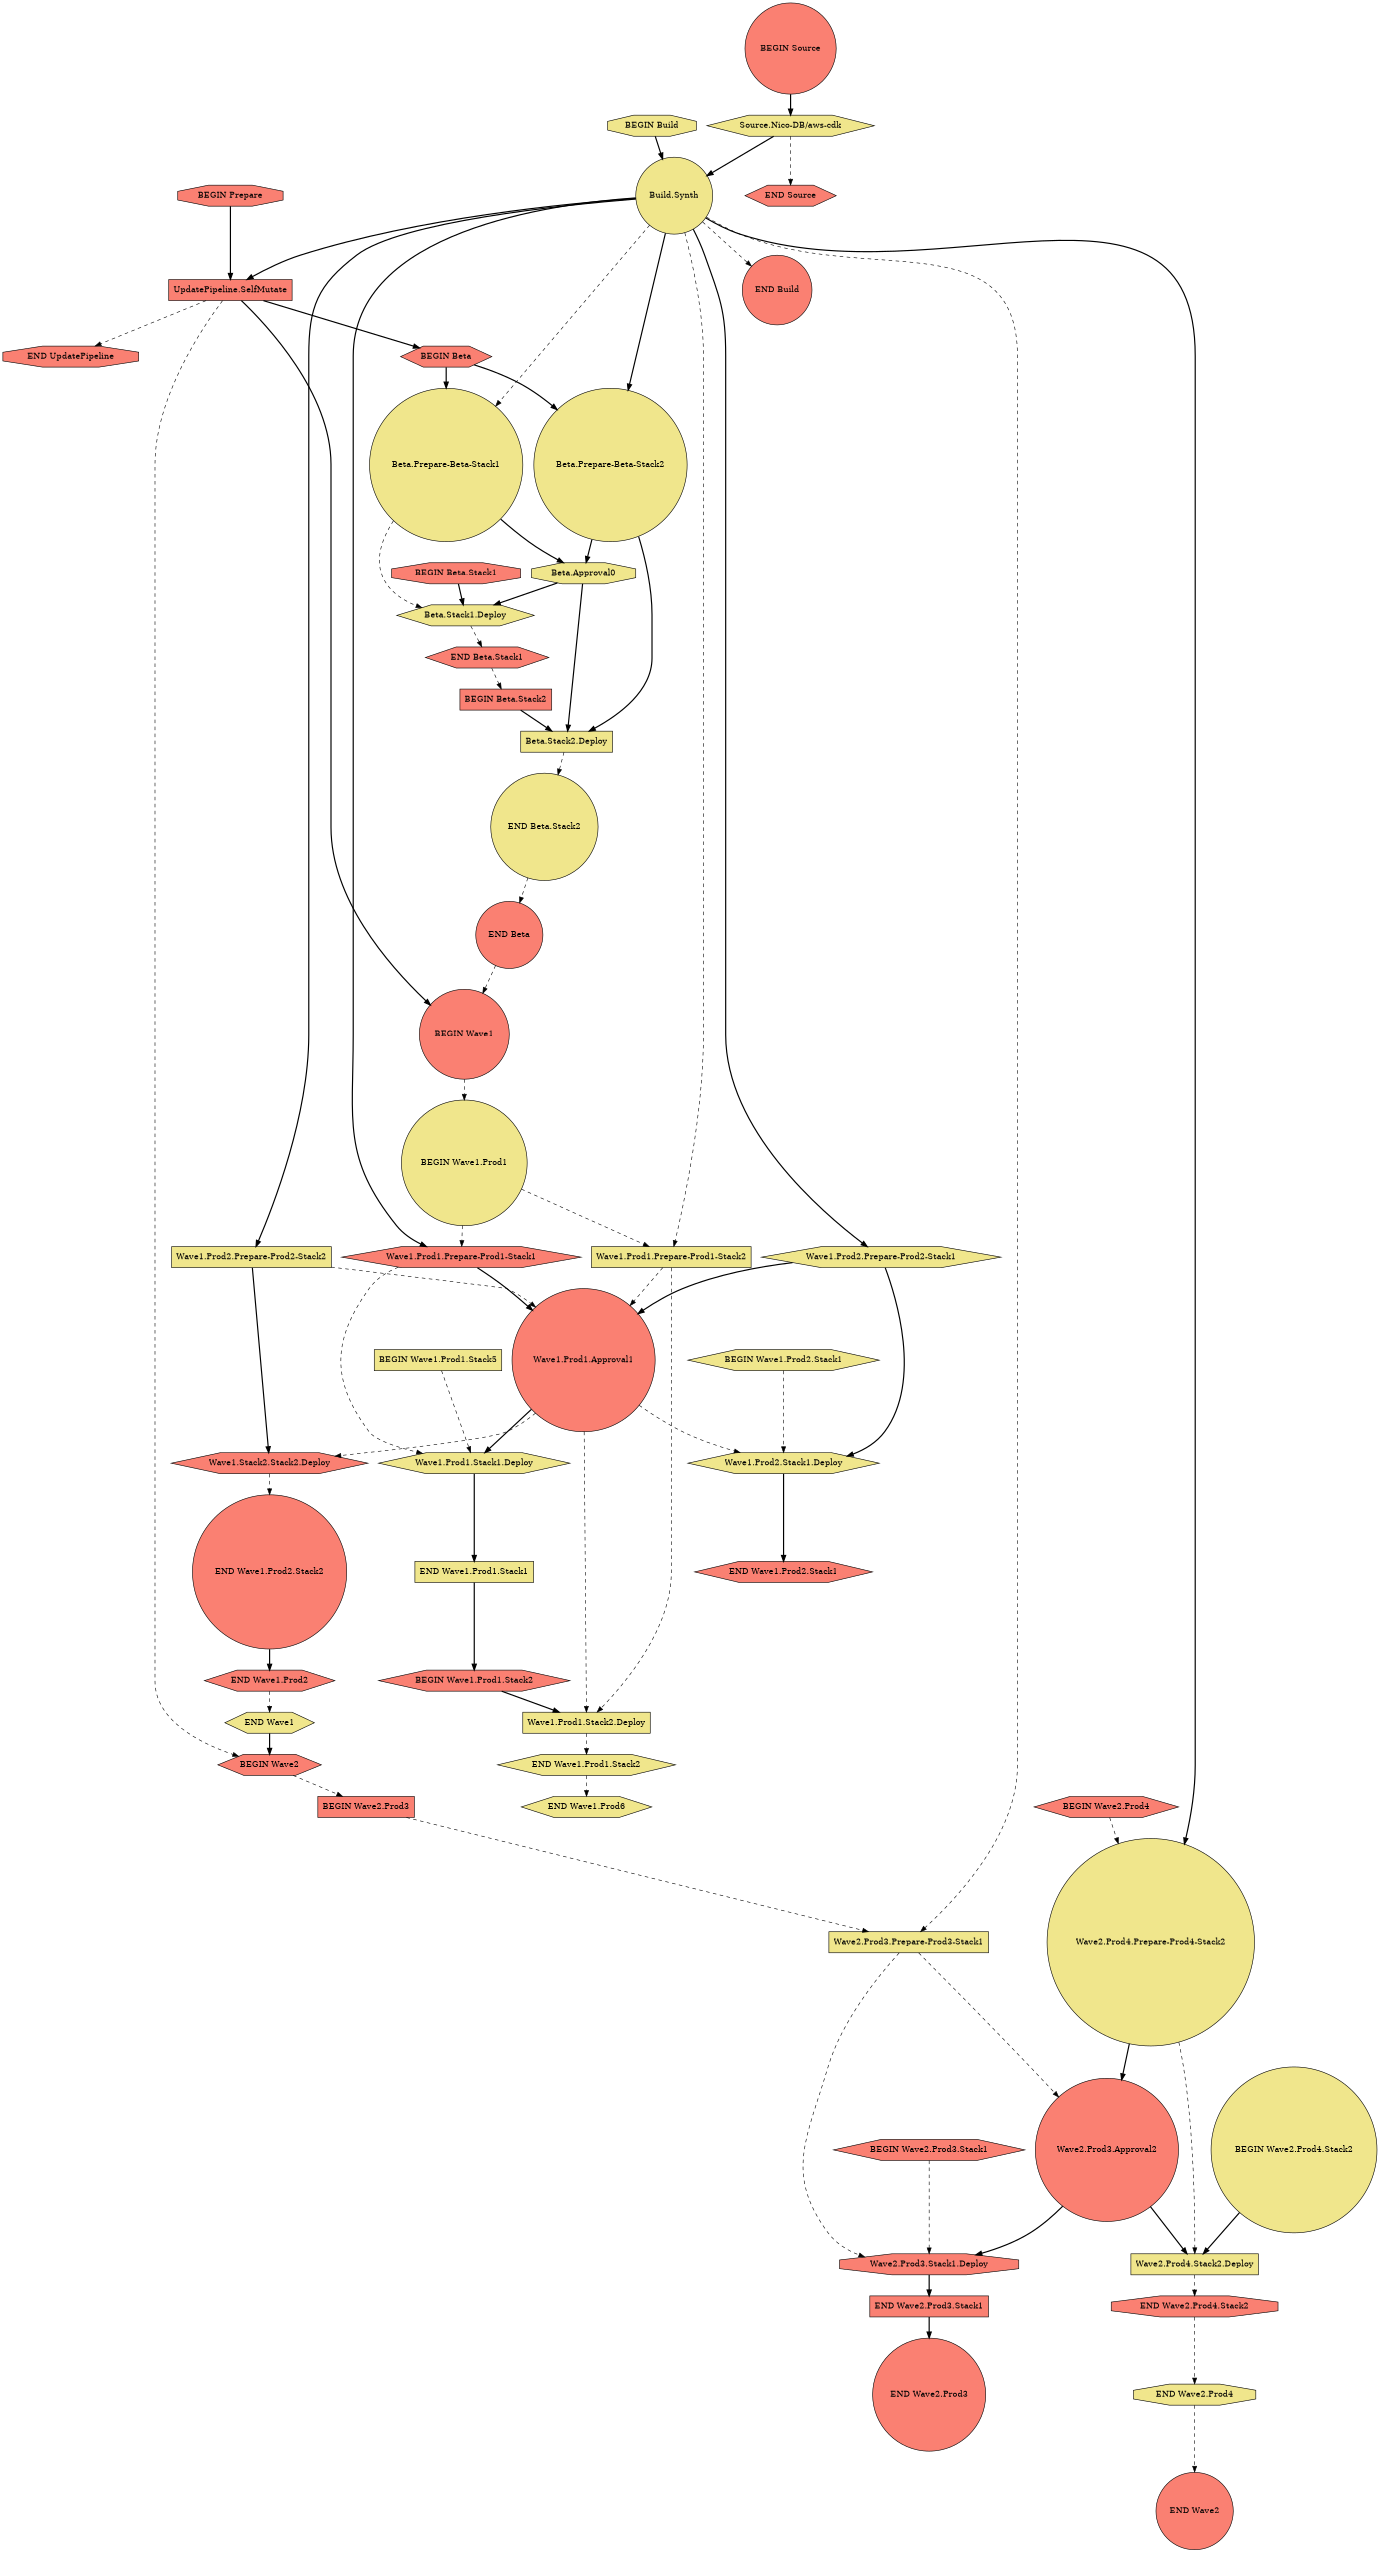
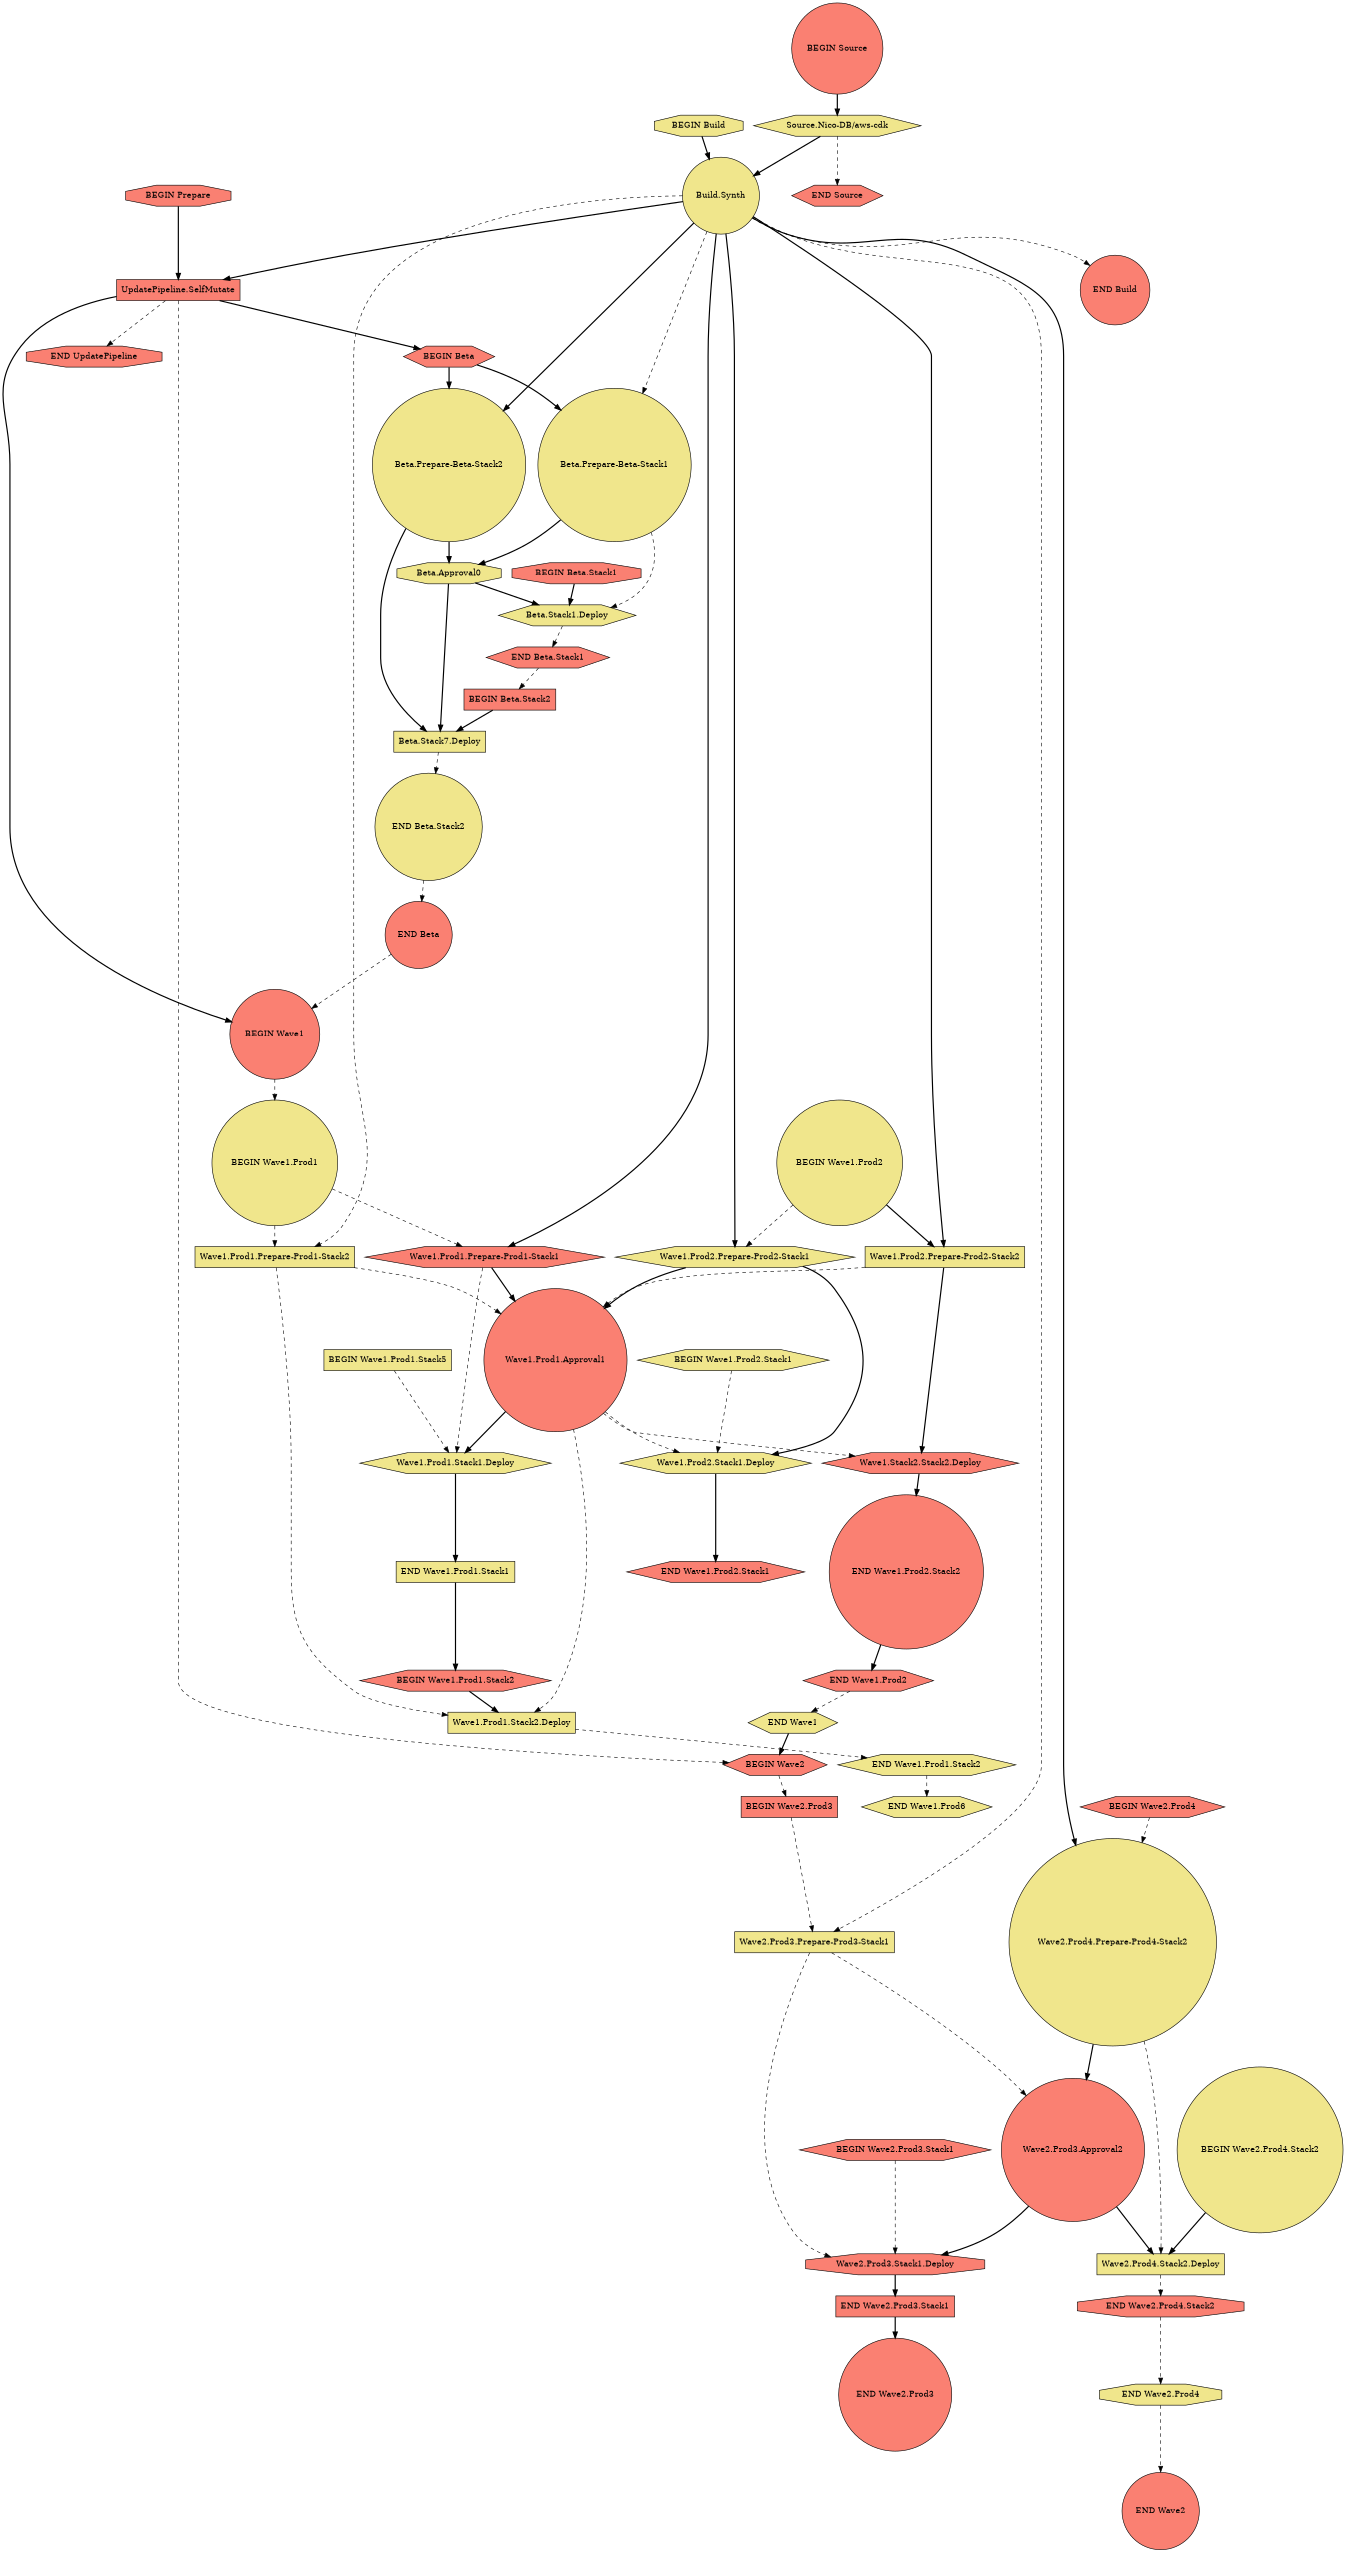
(567, 742) -> (440, 742)
none -> (840, 1163)
(270, 1481) -> (918, 1482)
